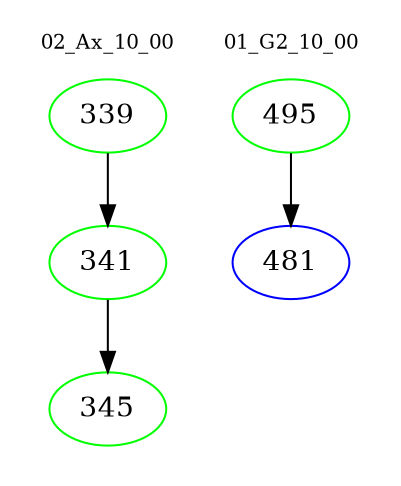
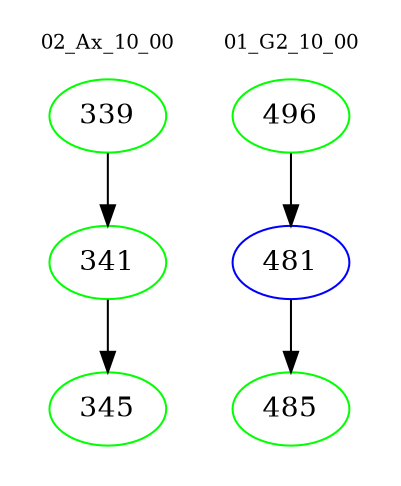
(291, 116) -> (291, 116)
none -> (291, 409)
